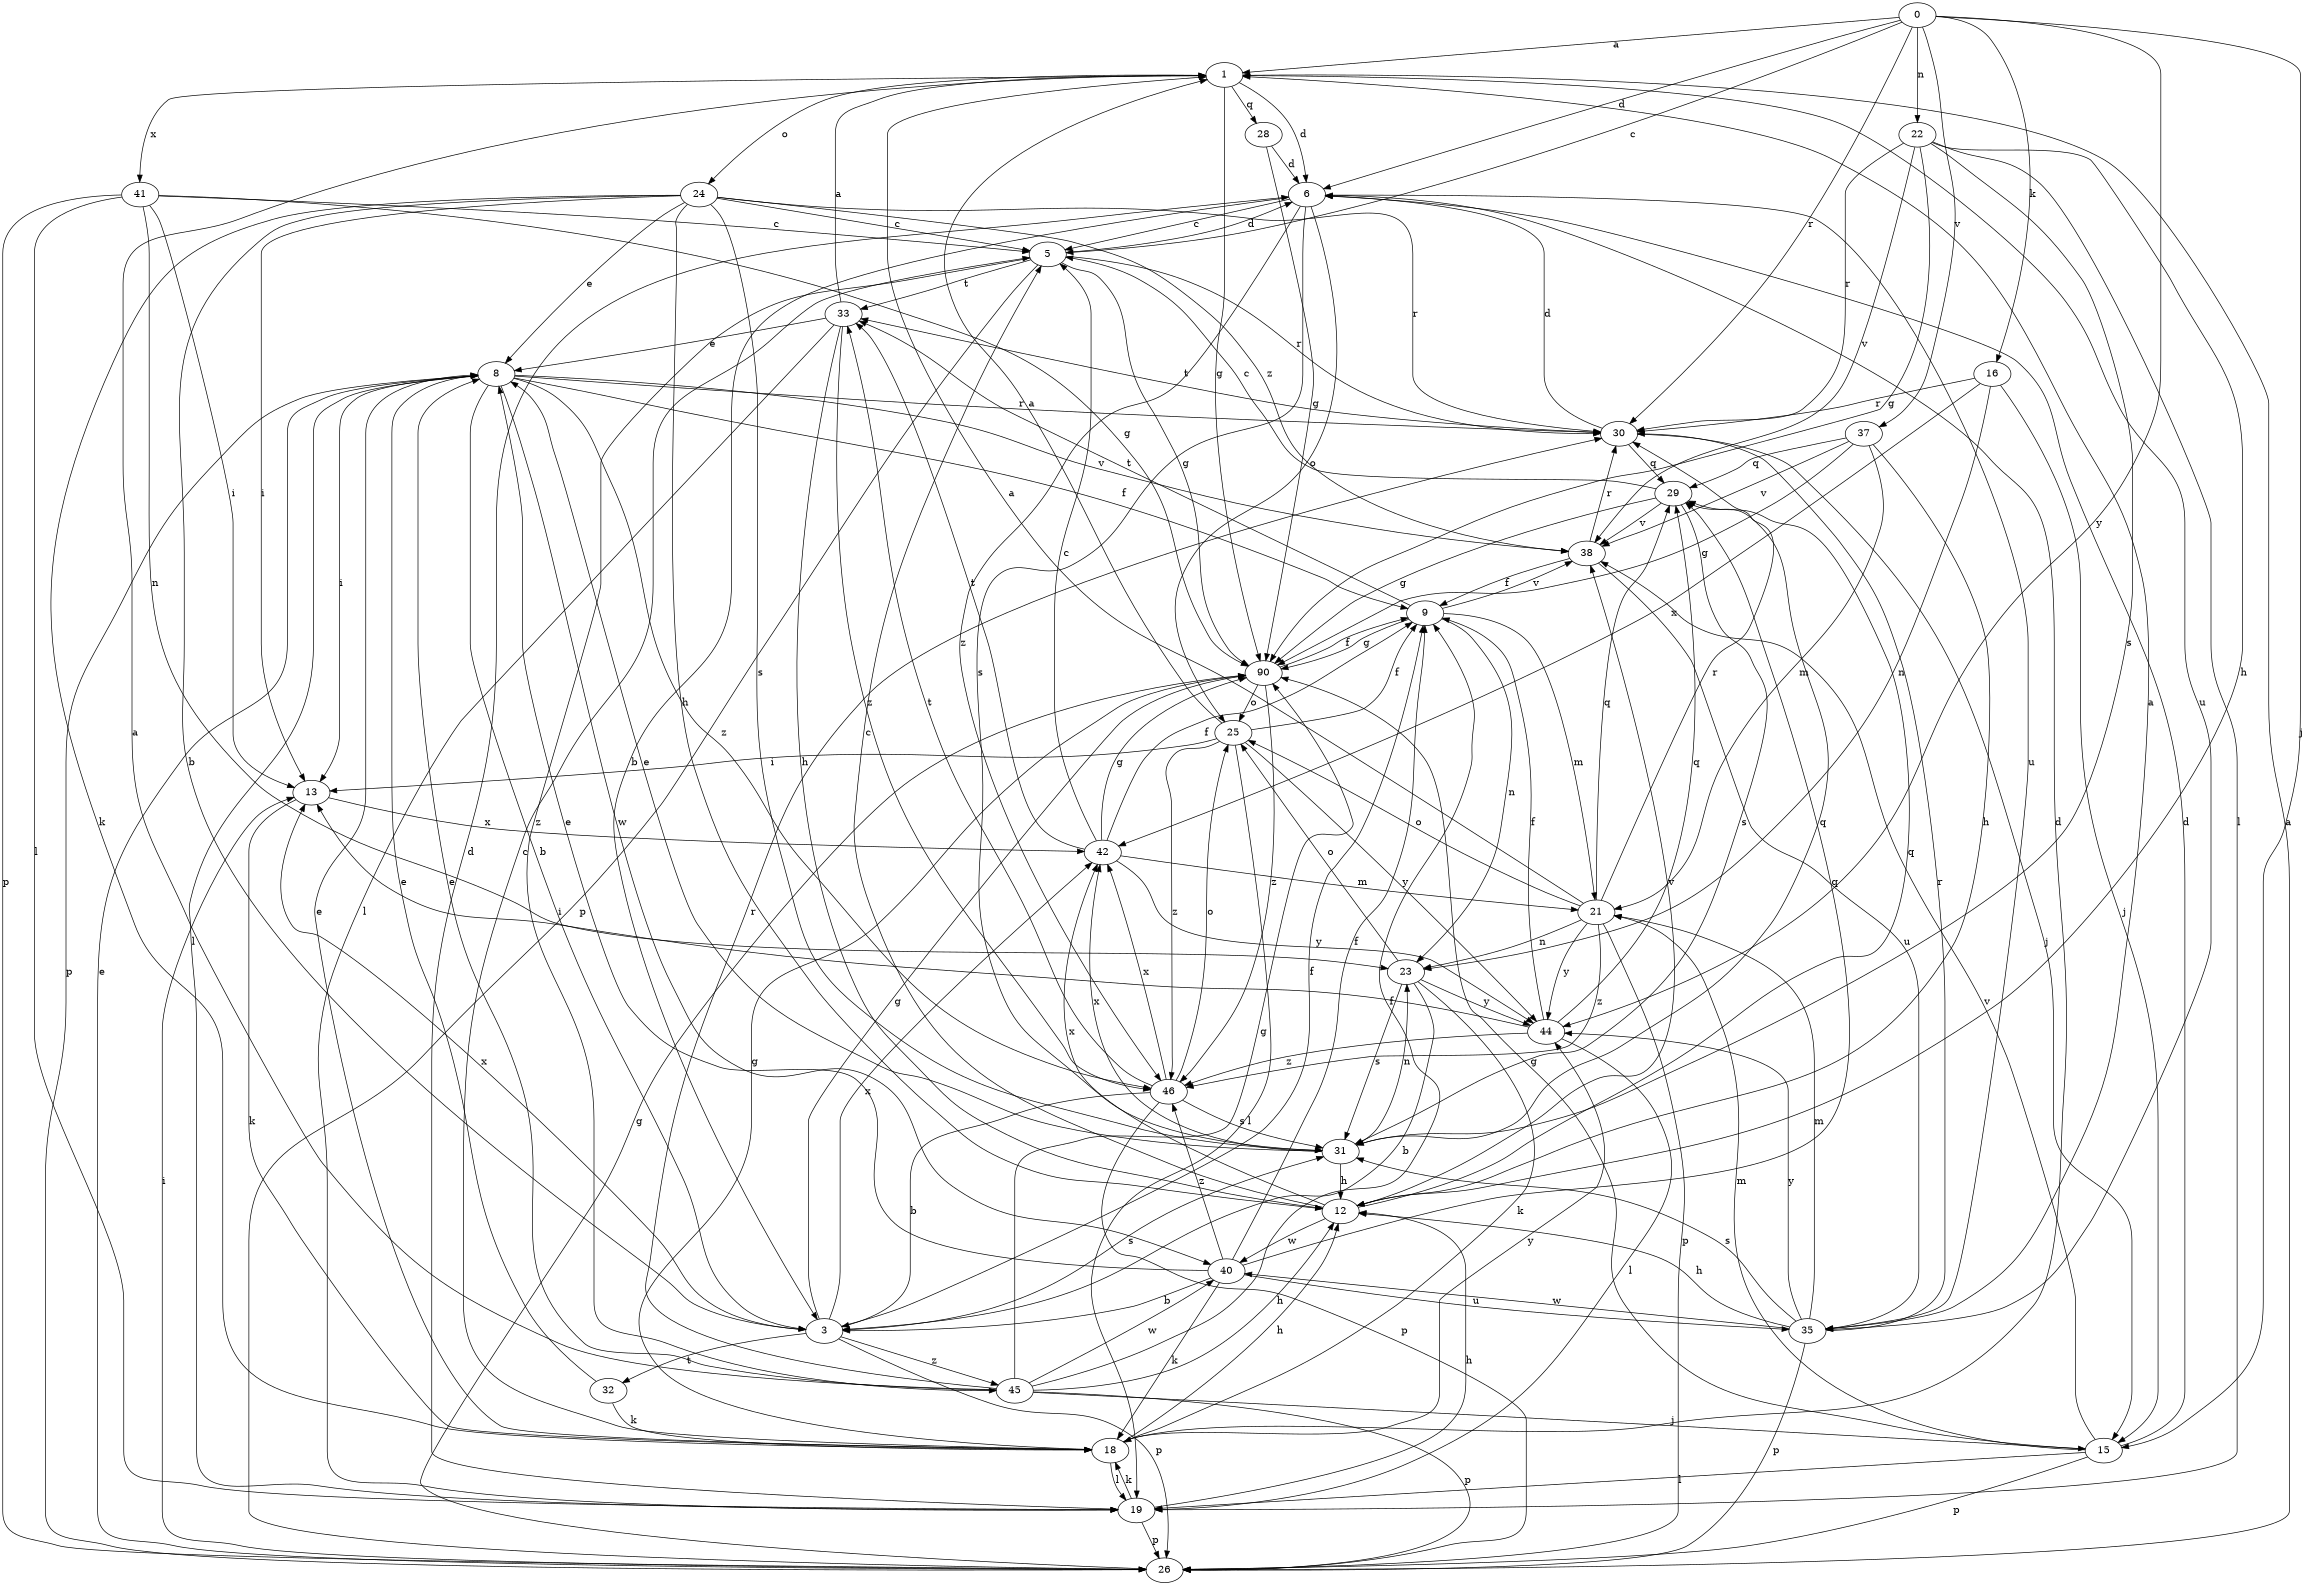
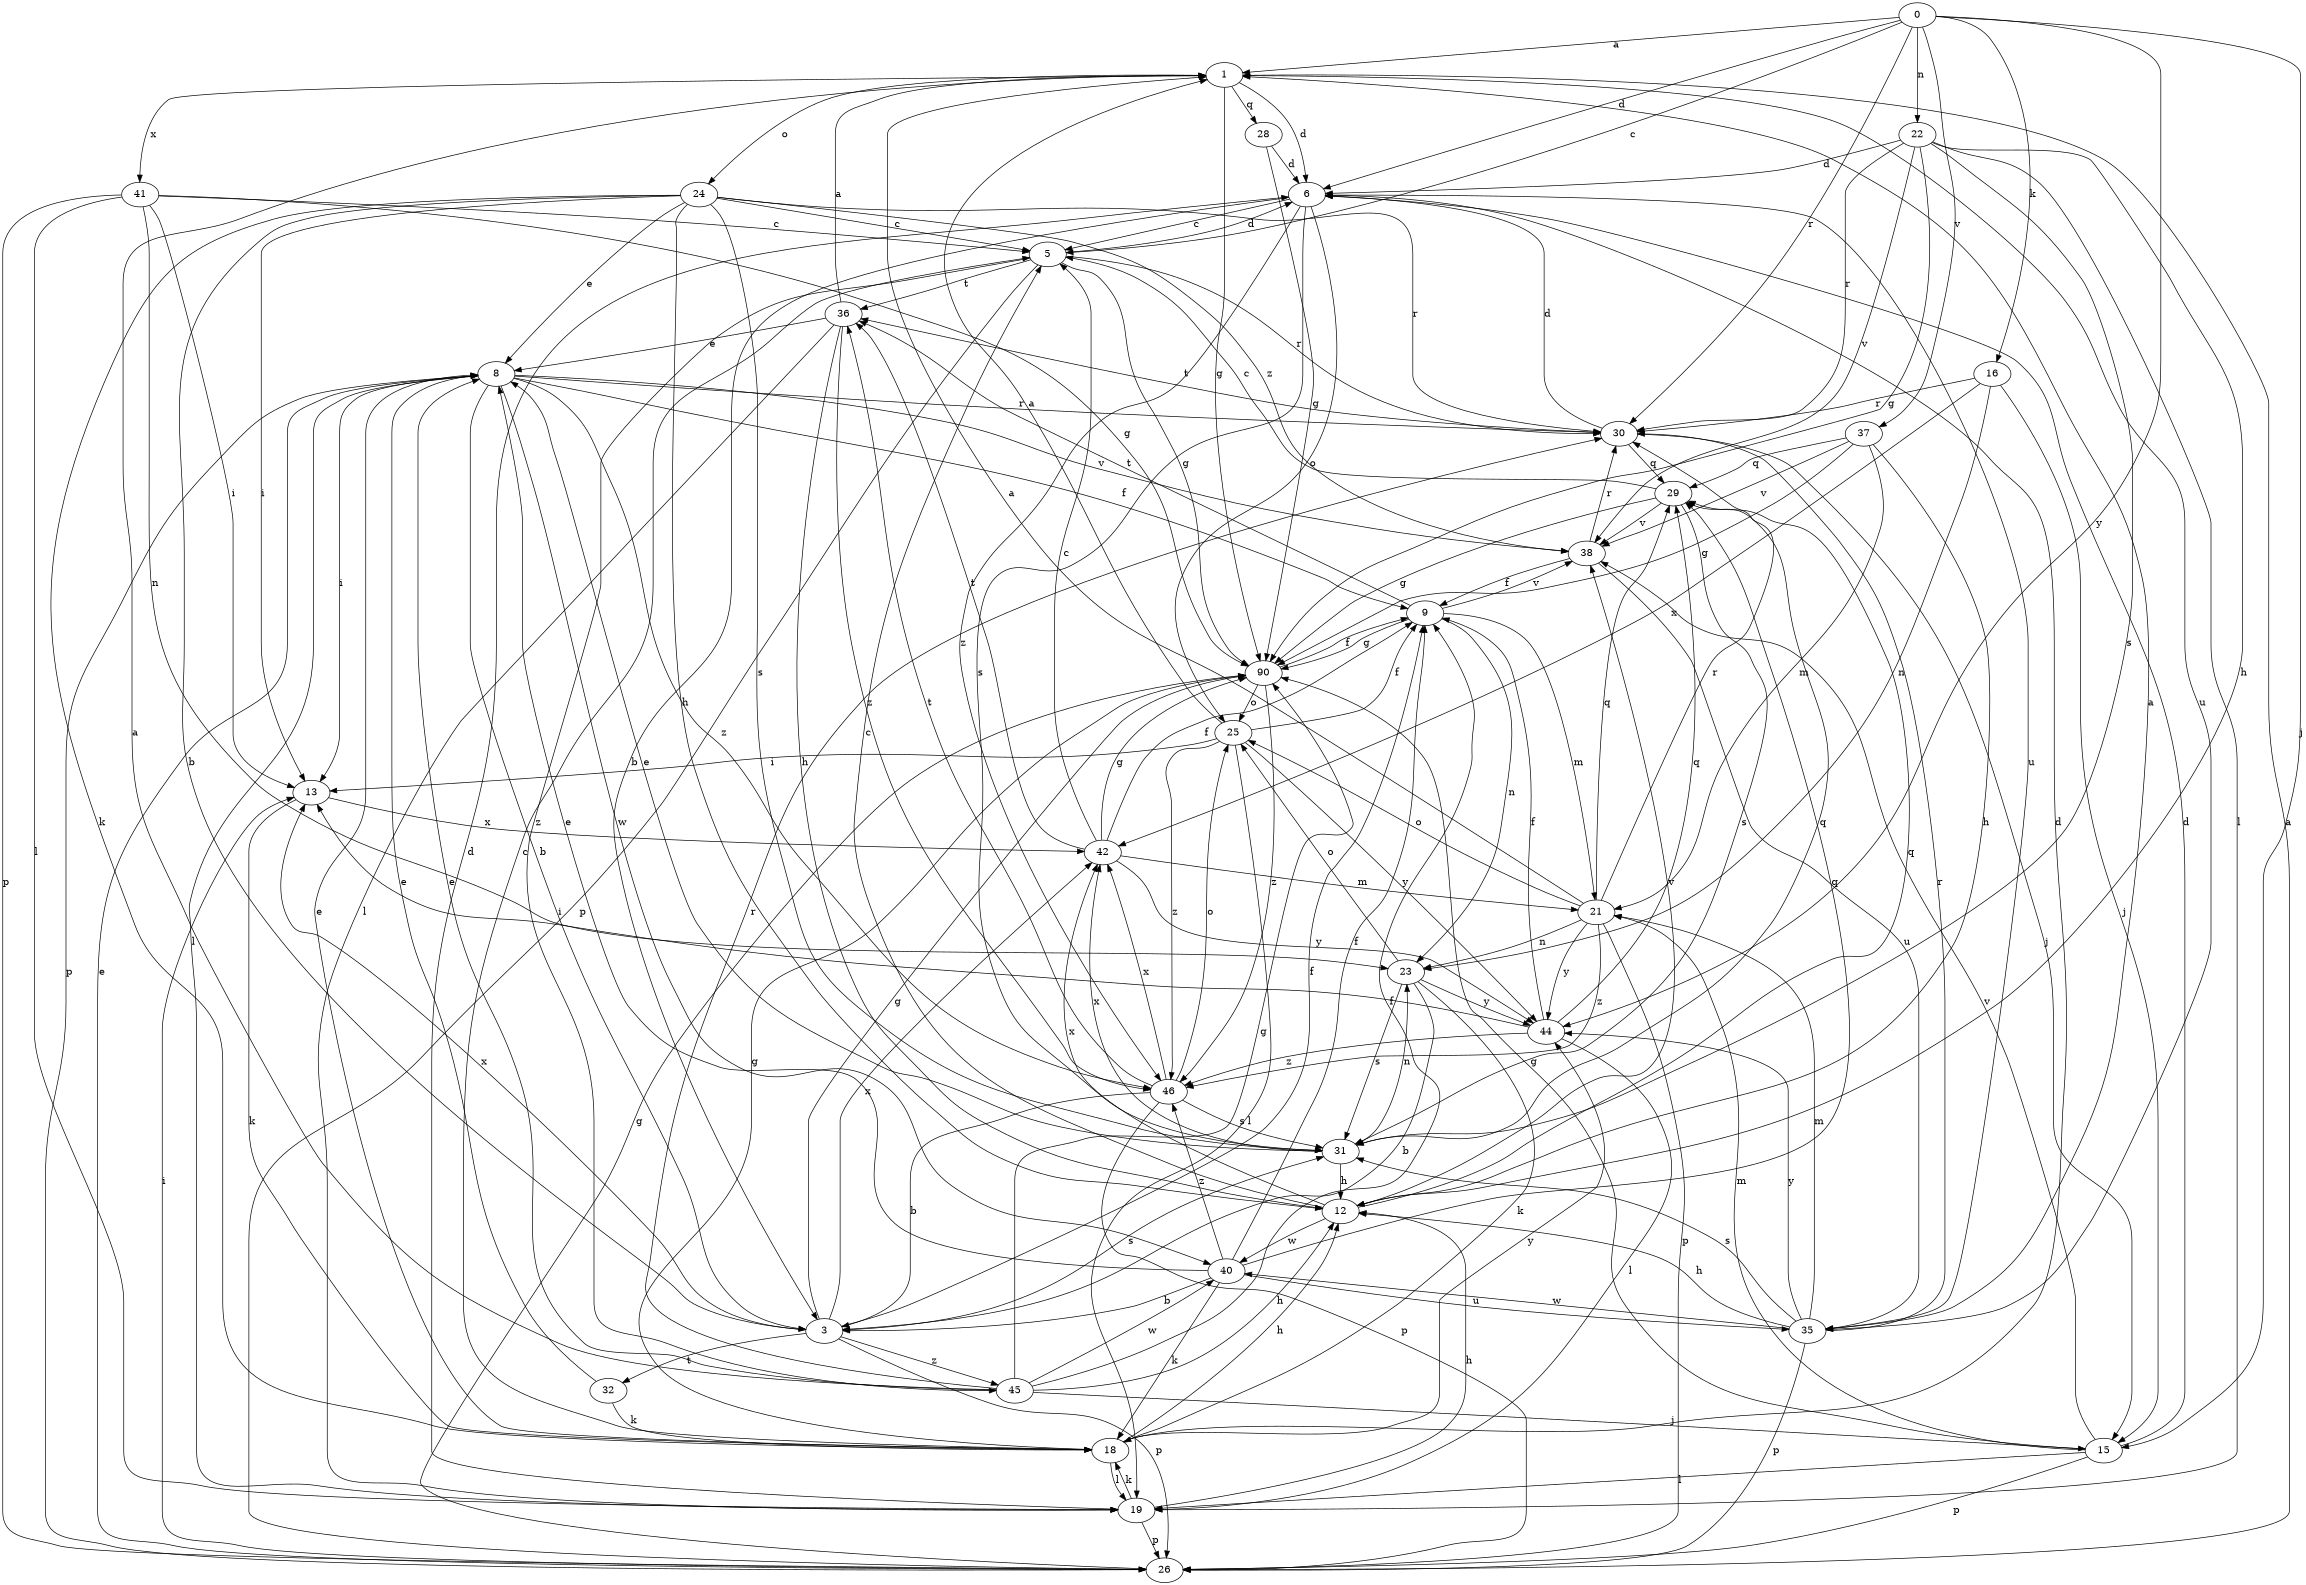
none -> (1619, 183)
(844, 314) -> (844, 314)
(1395, 1440) -> none
